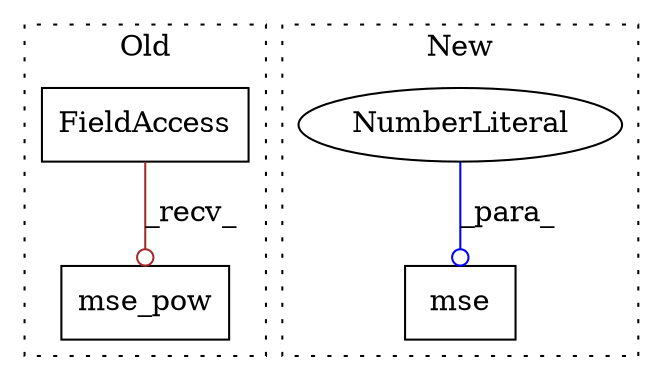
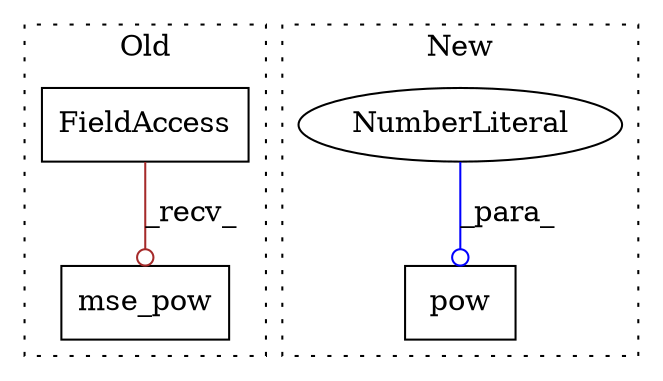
(460, 303) -> (460, 303)
